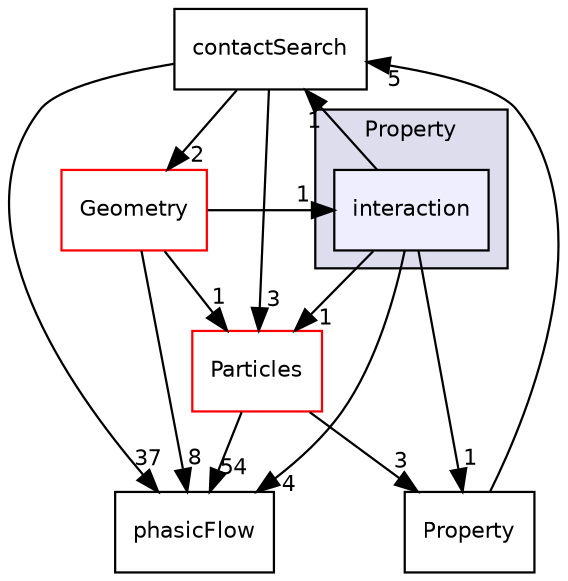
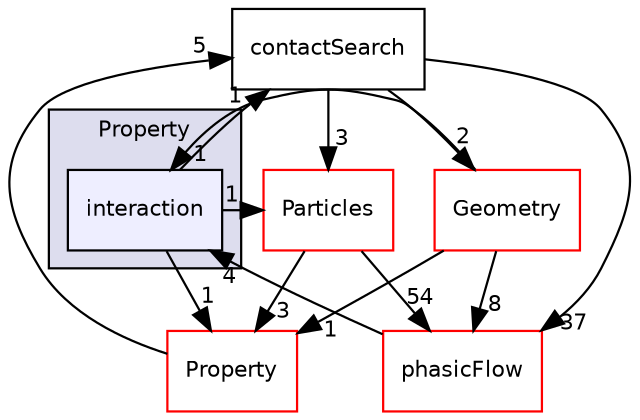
(189, 282) -> (375, 290)
(362, 378) -> (306, 299)
(195, 532) -> (463, 371)
(470, 532) -> (232, 371)
